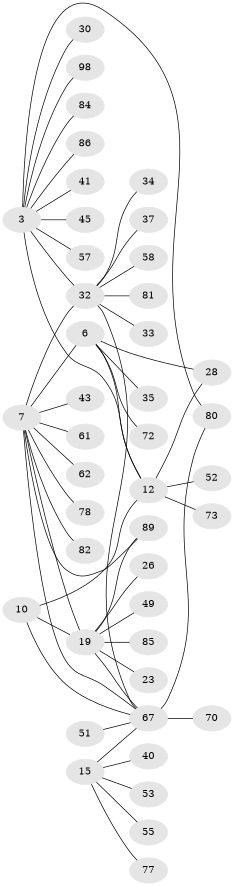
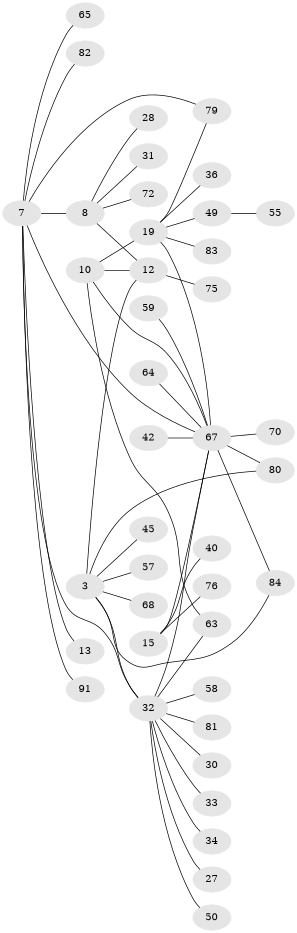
(85, 68) -> (149, 606)
(39, 120) -> (180, 737)
(85, 144) -> none
(85, 182) -> none
(149, 220) -> (212, 880)
(85, 334) -> (85, 213)
none -> (149, 373)
(85, 399) -> (85, 651)
(149, 399) -> (149, 156)
(178, 430) -> none
(85, 437) -> (85, 689)
none -> (149, 438)
(85, 475) -> (85, 15)
(212, 478) -> none
none -> (244, 510)
(85, 513) -> none
(212, 516) -> (212, 289)
(149, 528) -> (212, 111)
(149, 566) -> (212, 175)
(60, 571) -> none
none -> (212, 625)
(149, 642) -> (212, 251)
(149, 680) -> none
(85, 734) -> (149, 308)
(149, 794) -> none
(117, 802) -> (244, 213)
(149, 870) -> (212, 587)
none -> (212, 918)
